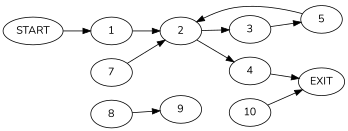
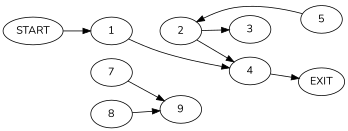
(282, 25) -> none
(142, 31) -> (174, 56)
(143, 54) -> (143, 89)
(250, 113) -> none
